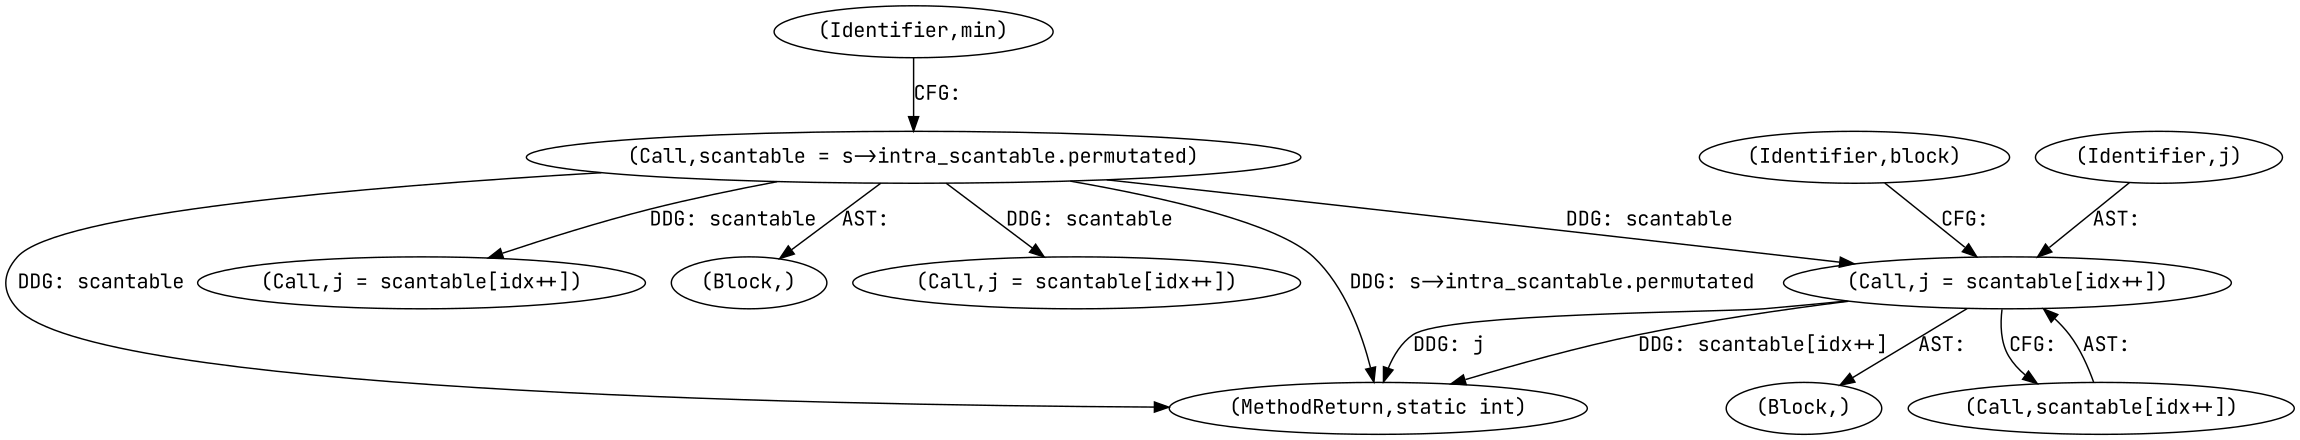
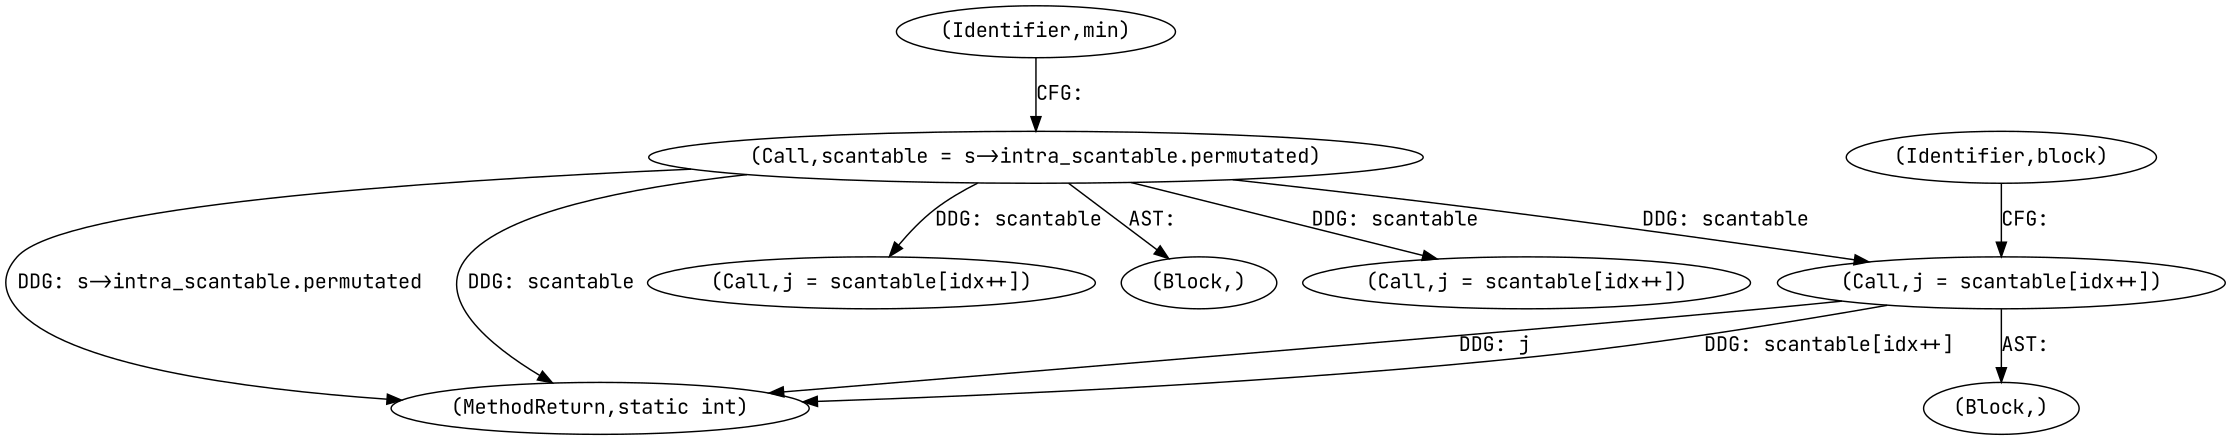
(2159, 157) -> none
(2101, 408) -> none
